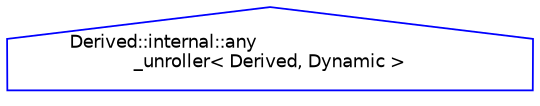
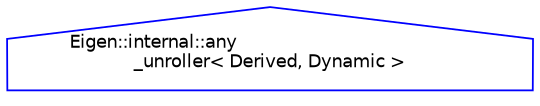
(270, 53) -> (270, 53)
